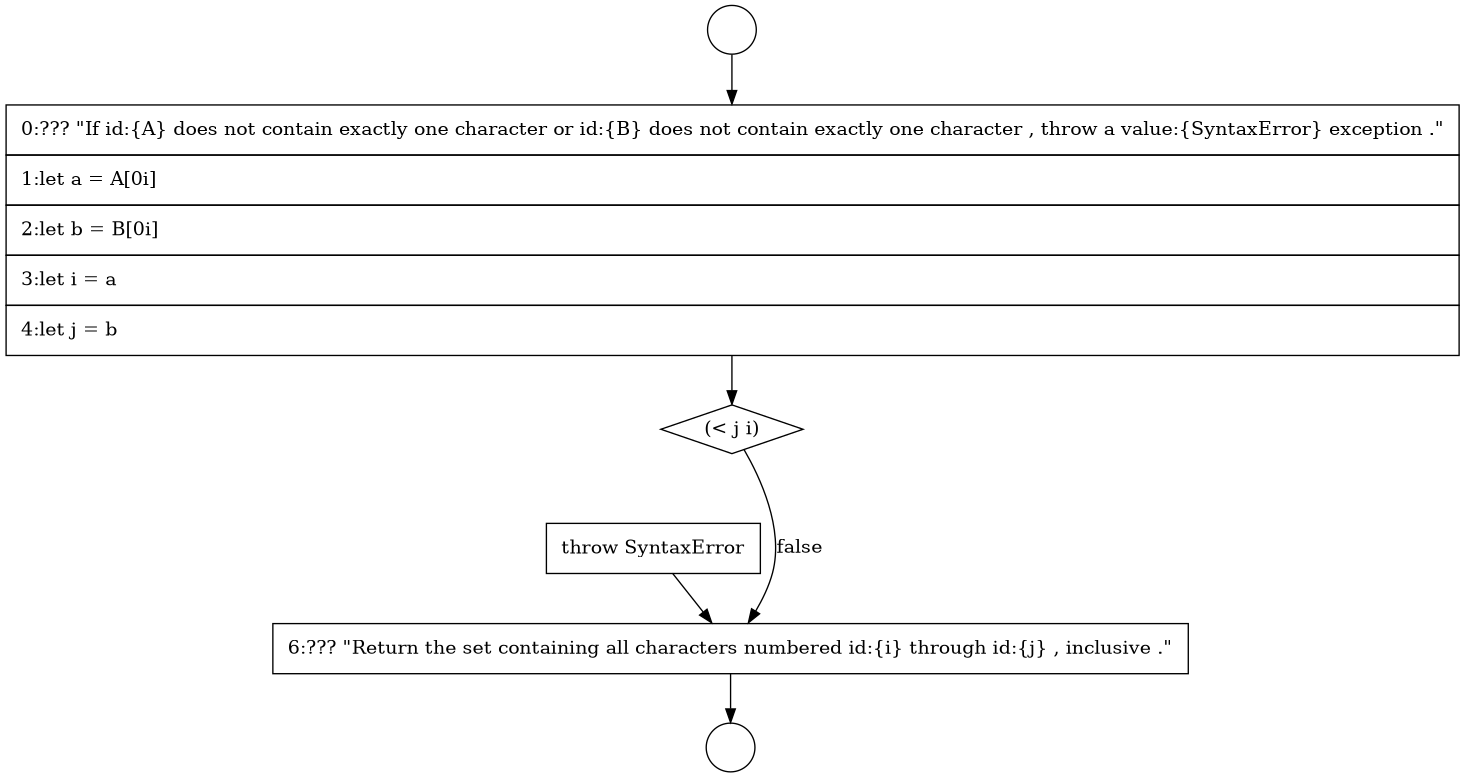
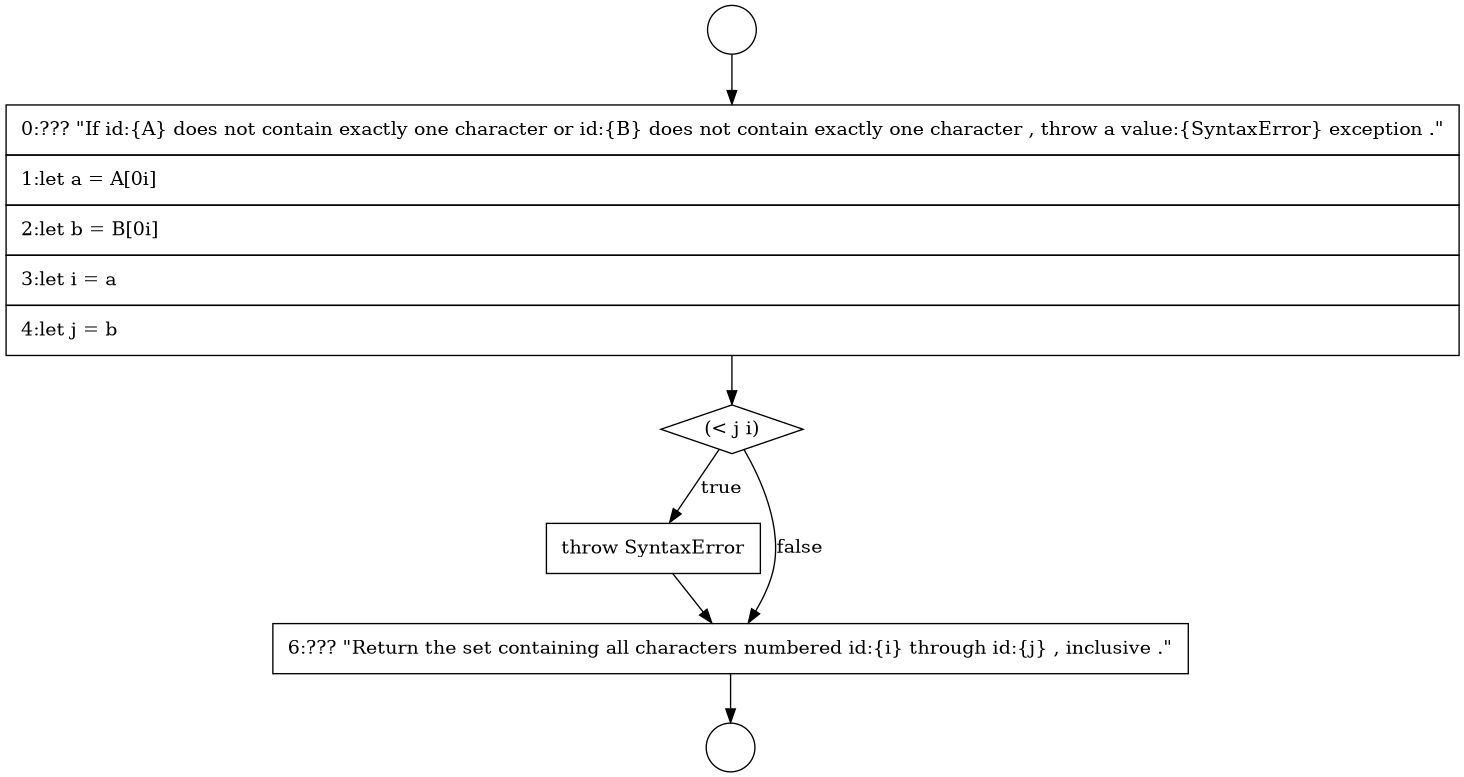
none -> (698, 480)
